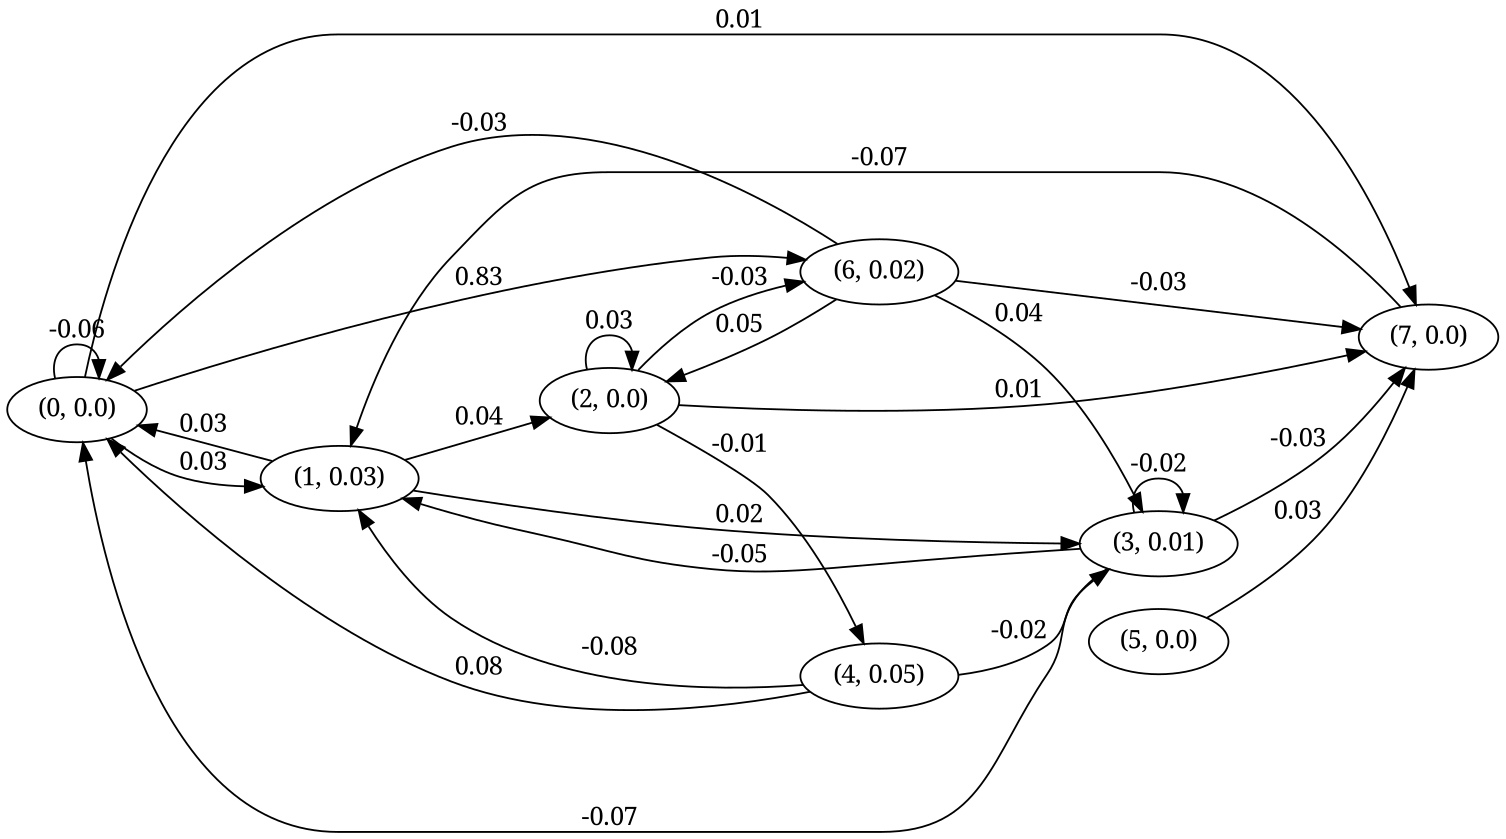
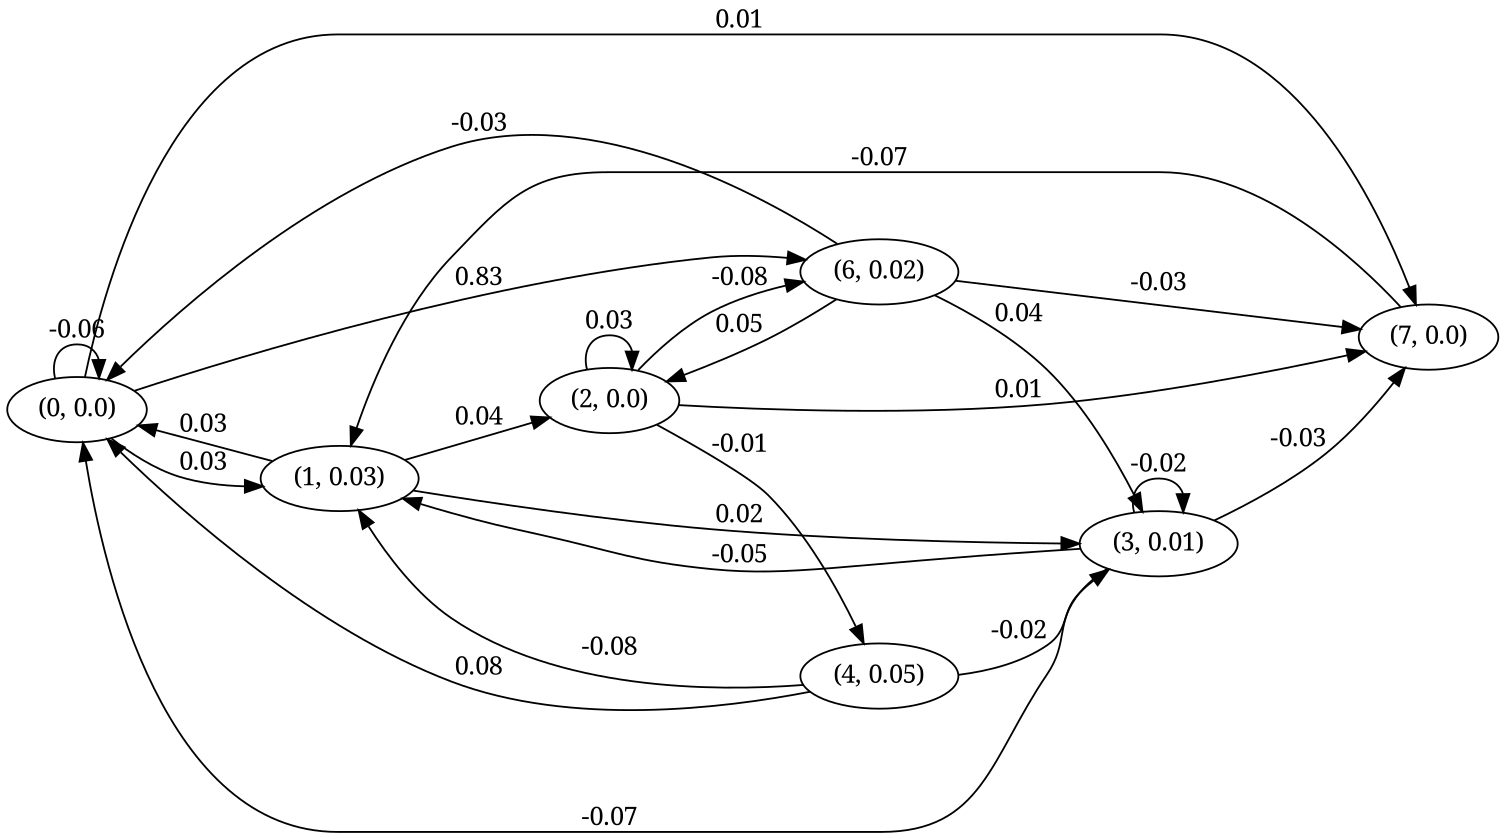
(740, 278) -> (740, 278)
(1159, 642) -> none
